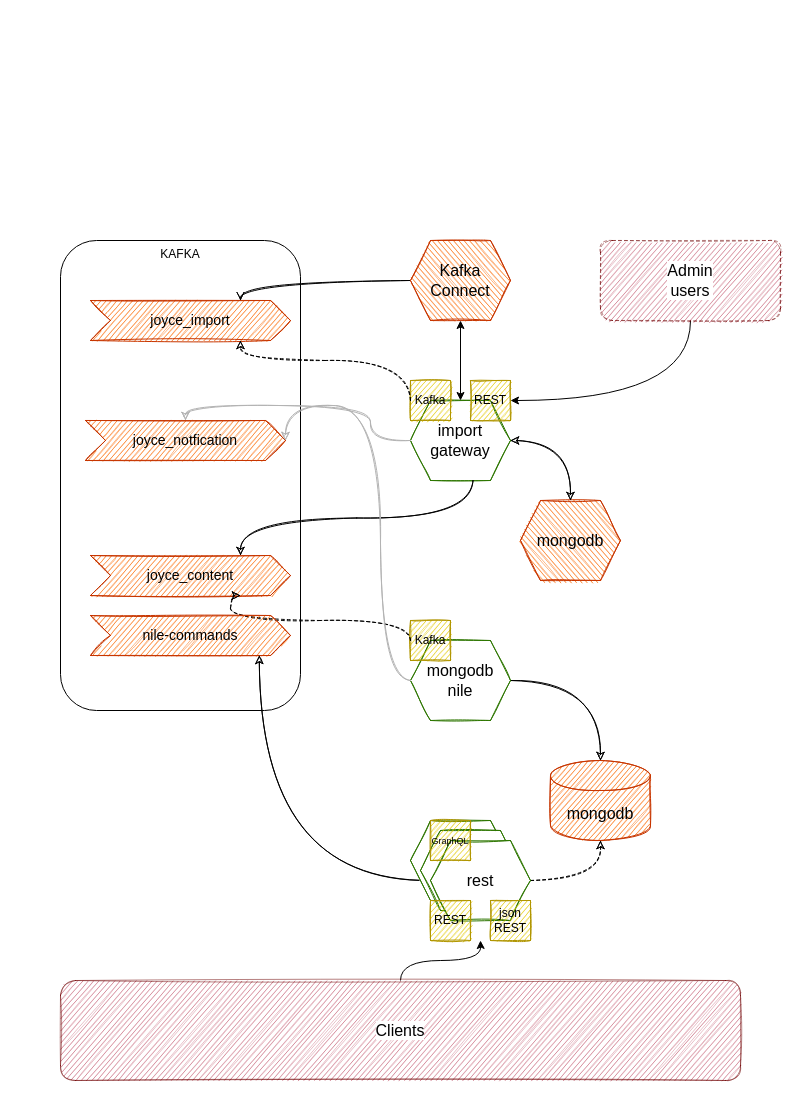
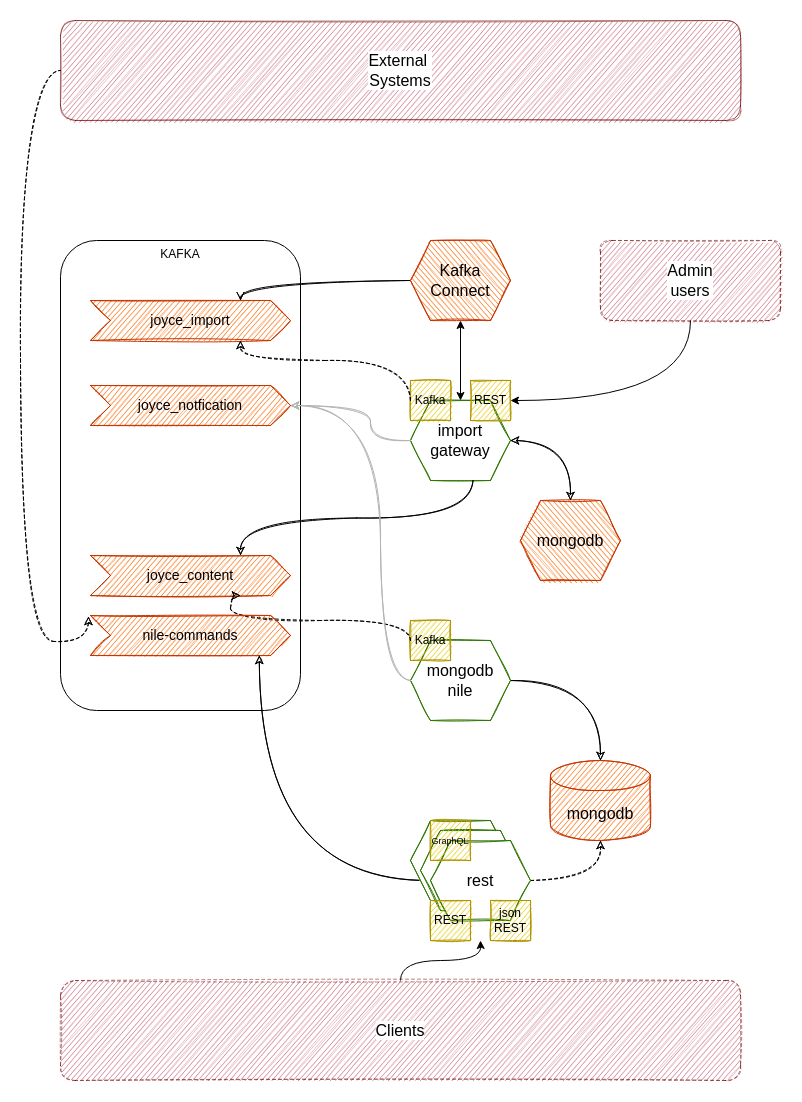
none -> (401, 71)
none -> (21, 375)
(186, 441) -> (191, 406)
(401, 1031) -> (401, 1031)
